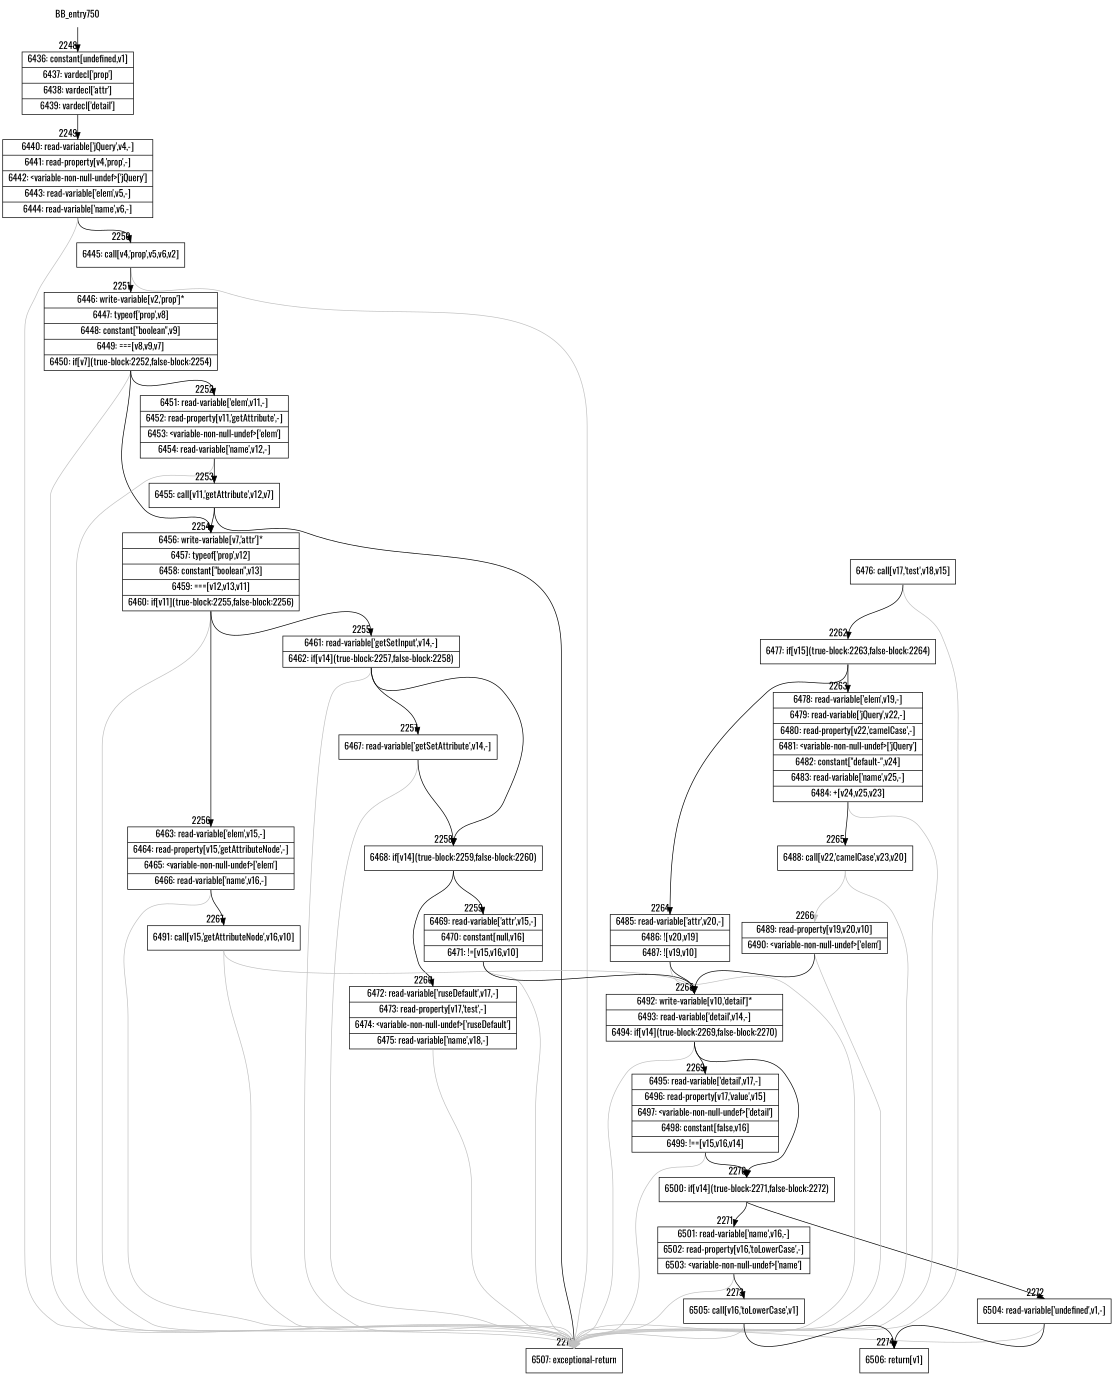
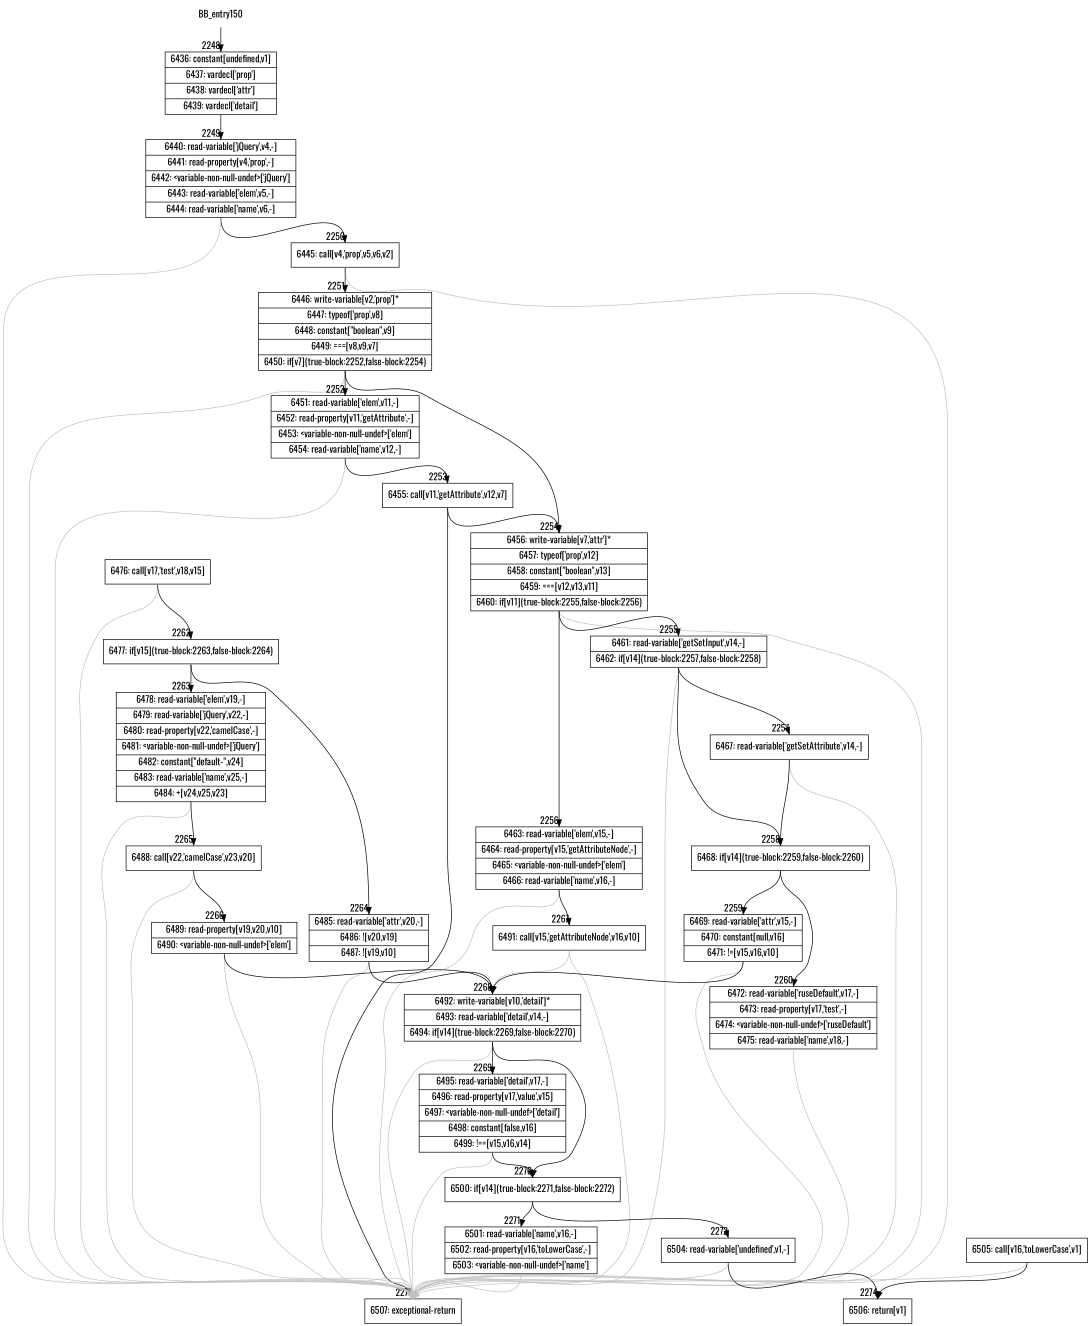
(78, 15) -> (221, 15)
(833, 894) -> (206, 894)
(737, 1284) -> none
